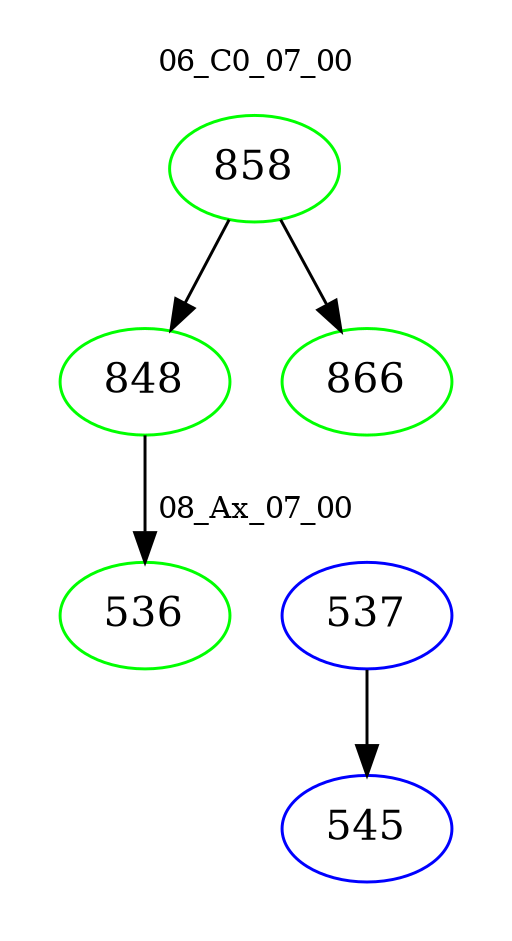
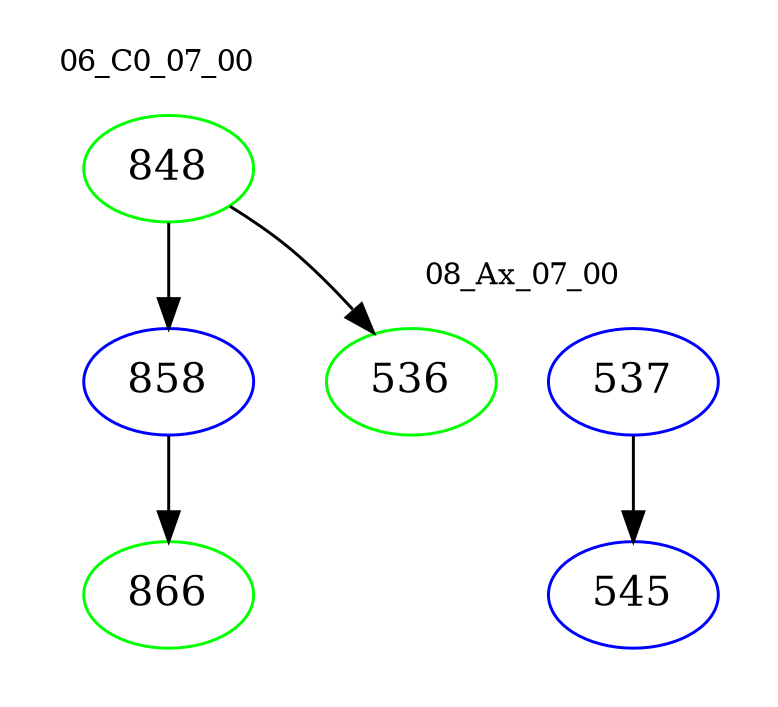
(255, 169) -> (169, 382)
(207, 261) -> (169, 261)
